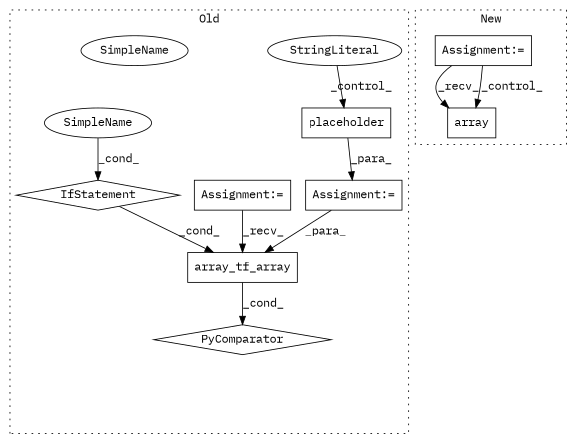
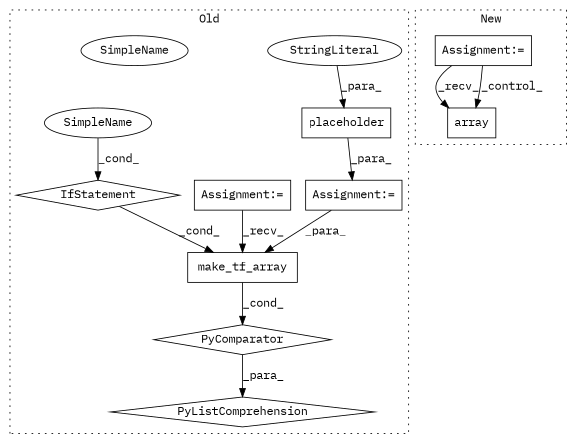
(361, 87) -> (361, 87)
(243, 267) -> (243, 267)
none -> (243, 412)
